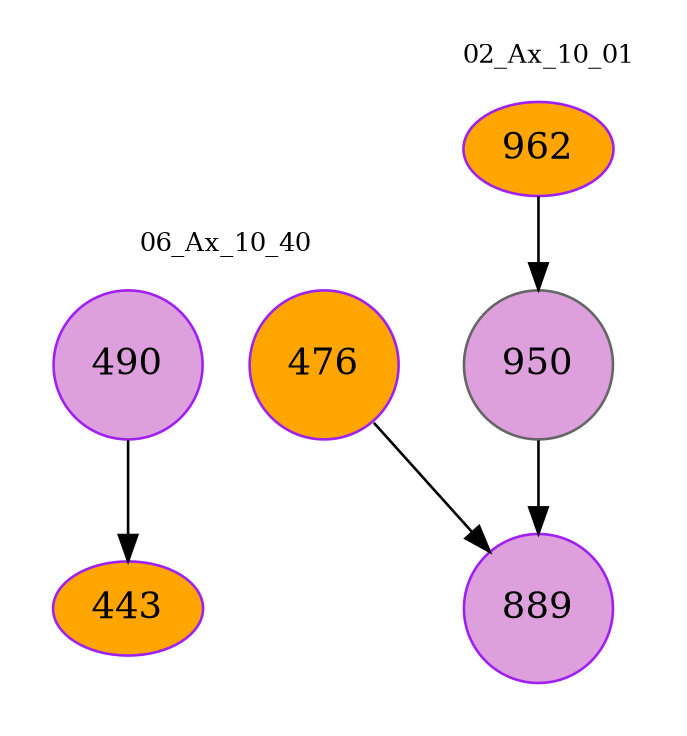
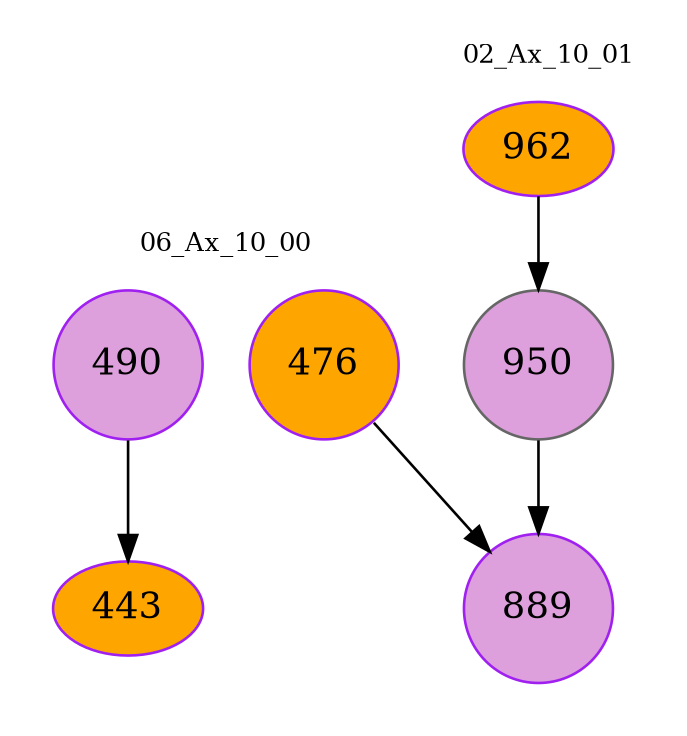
(226, 244) -> (226, 244)
